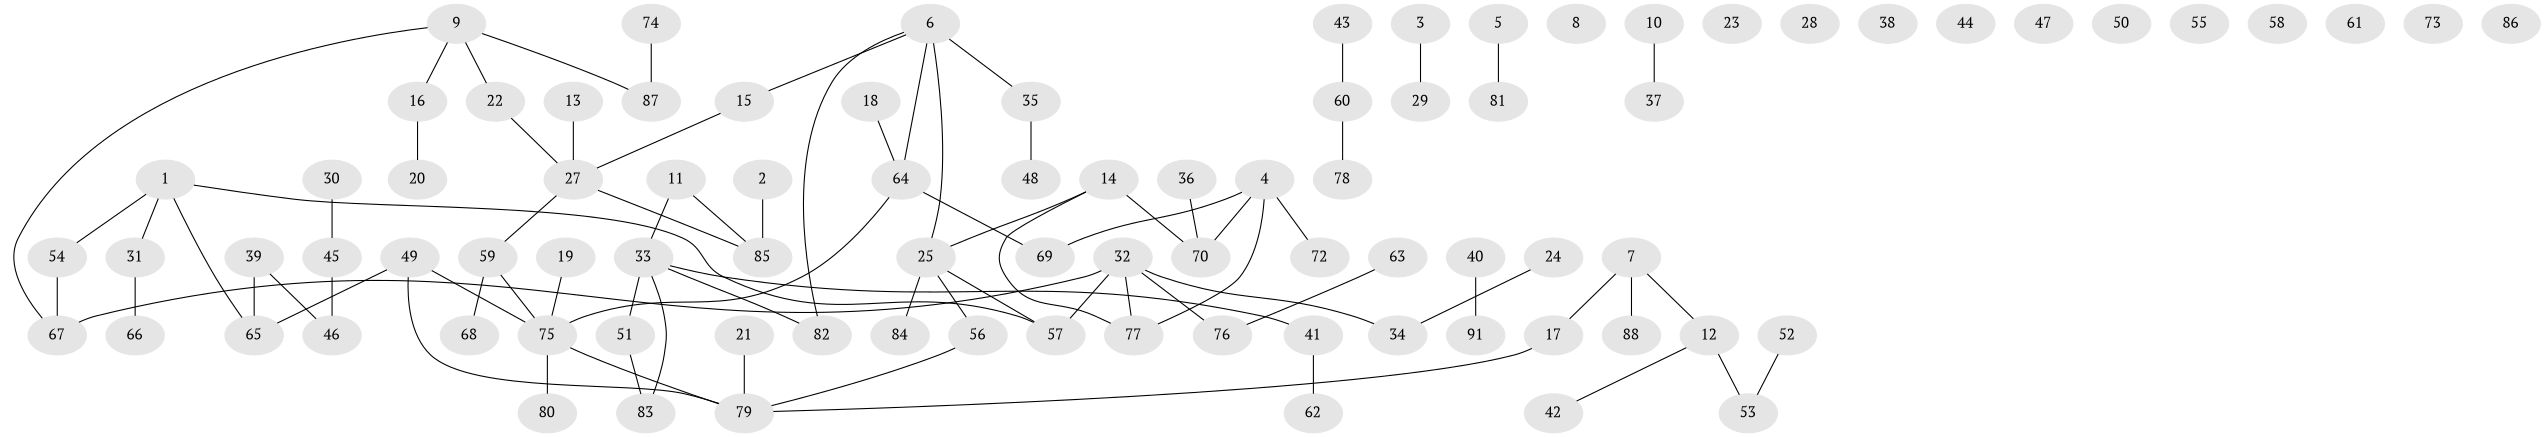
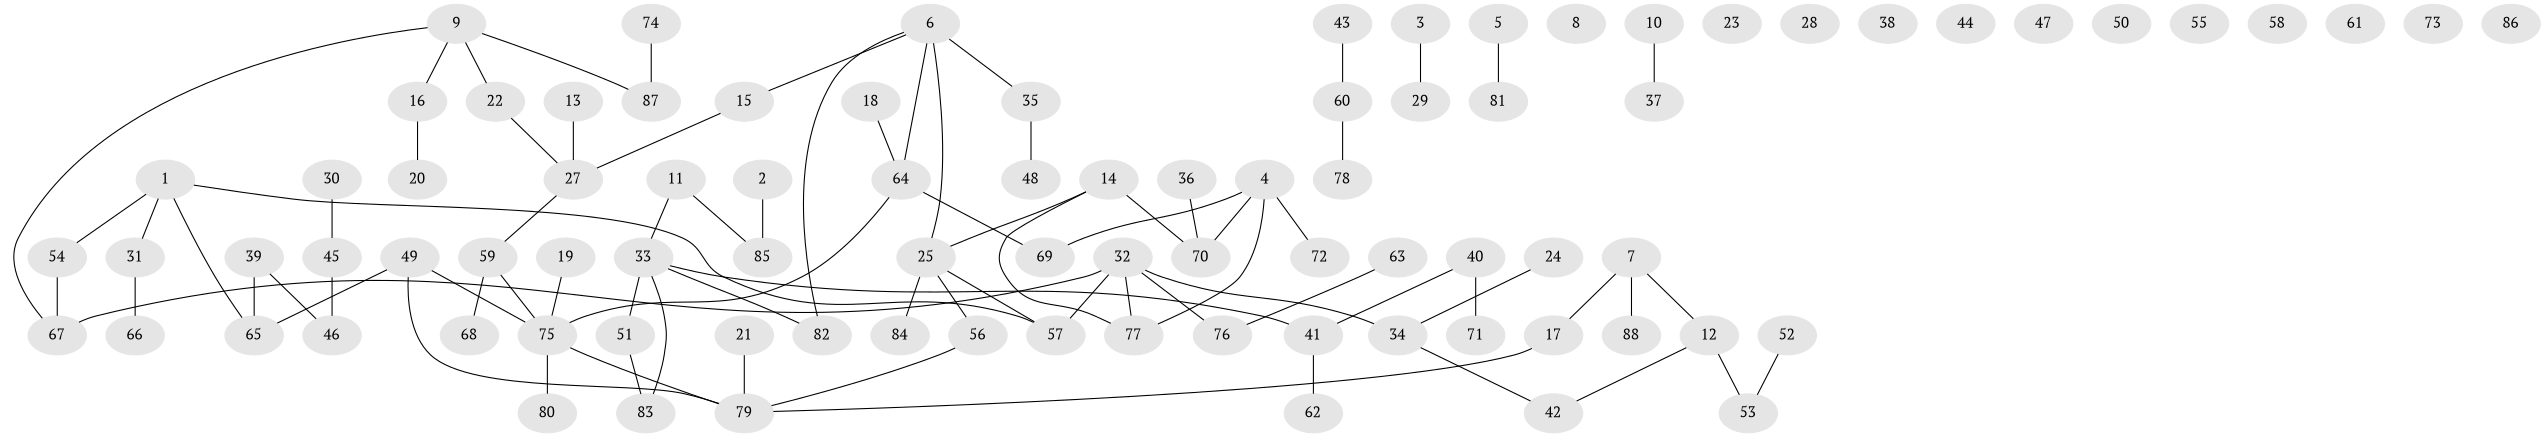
(668, 218) -> none
none -> (1395, 297)
(1476, 335) -> (1476, 335)
none -> (1476, 374)
